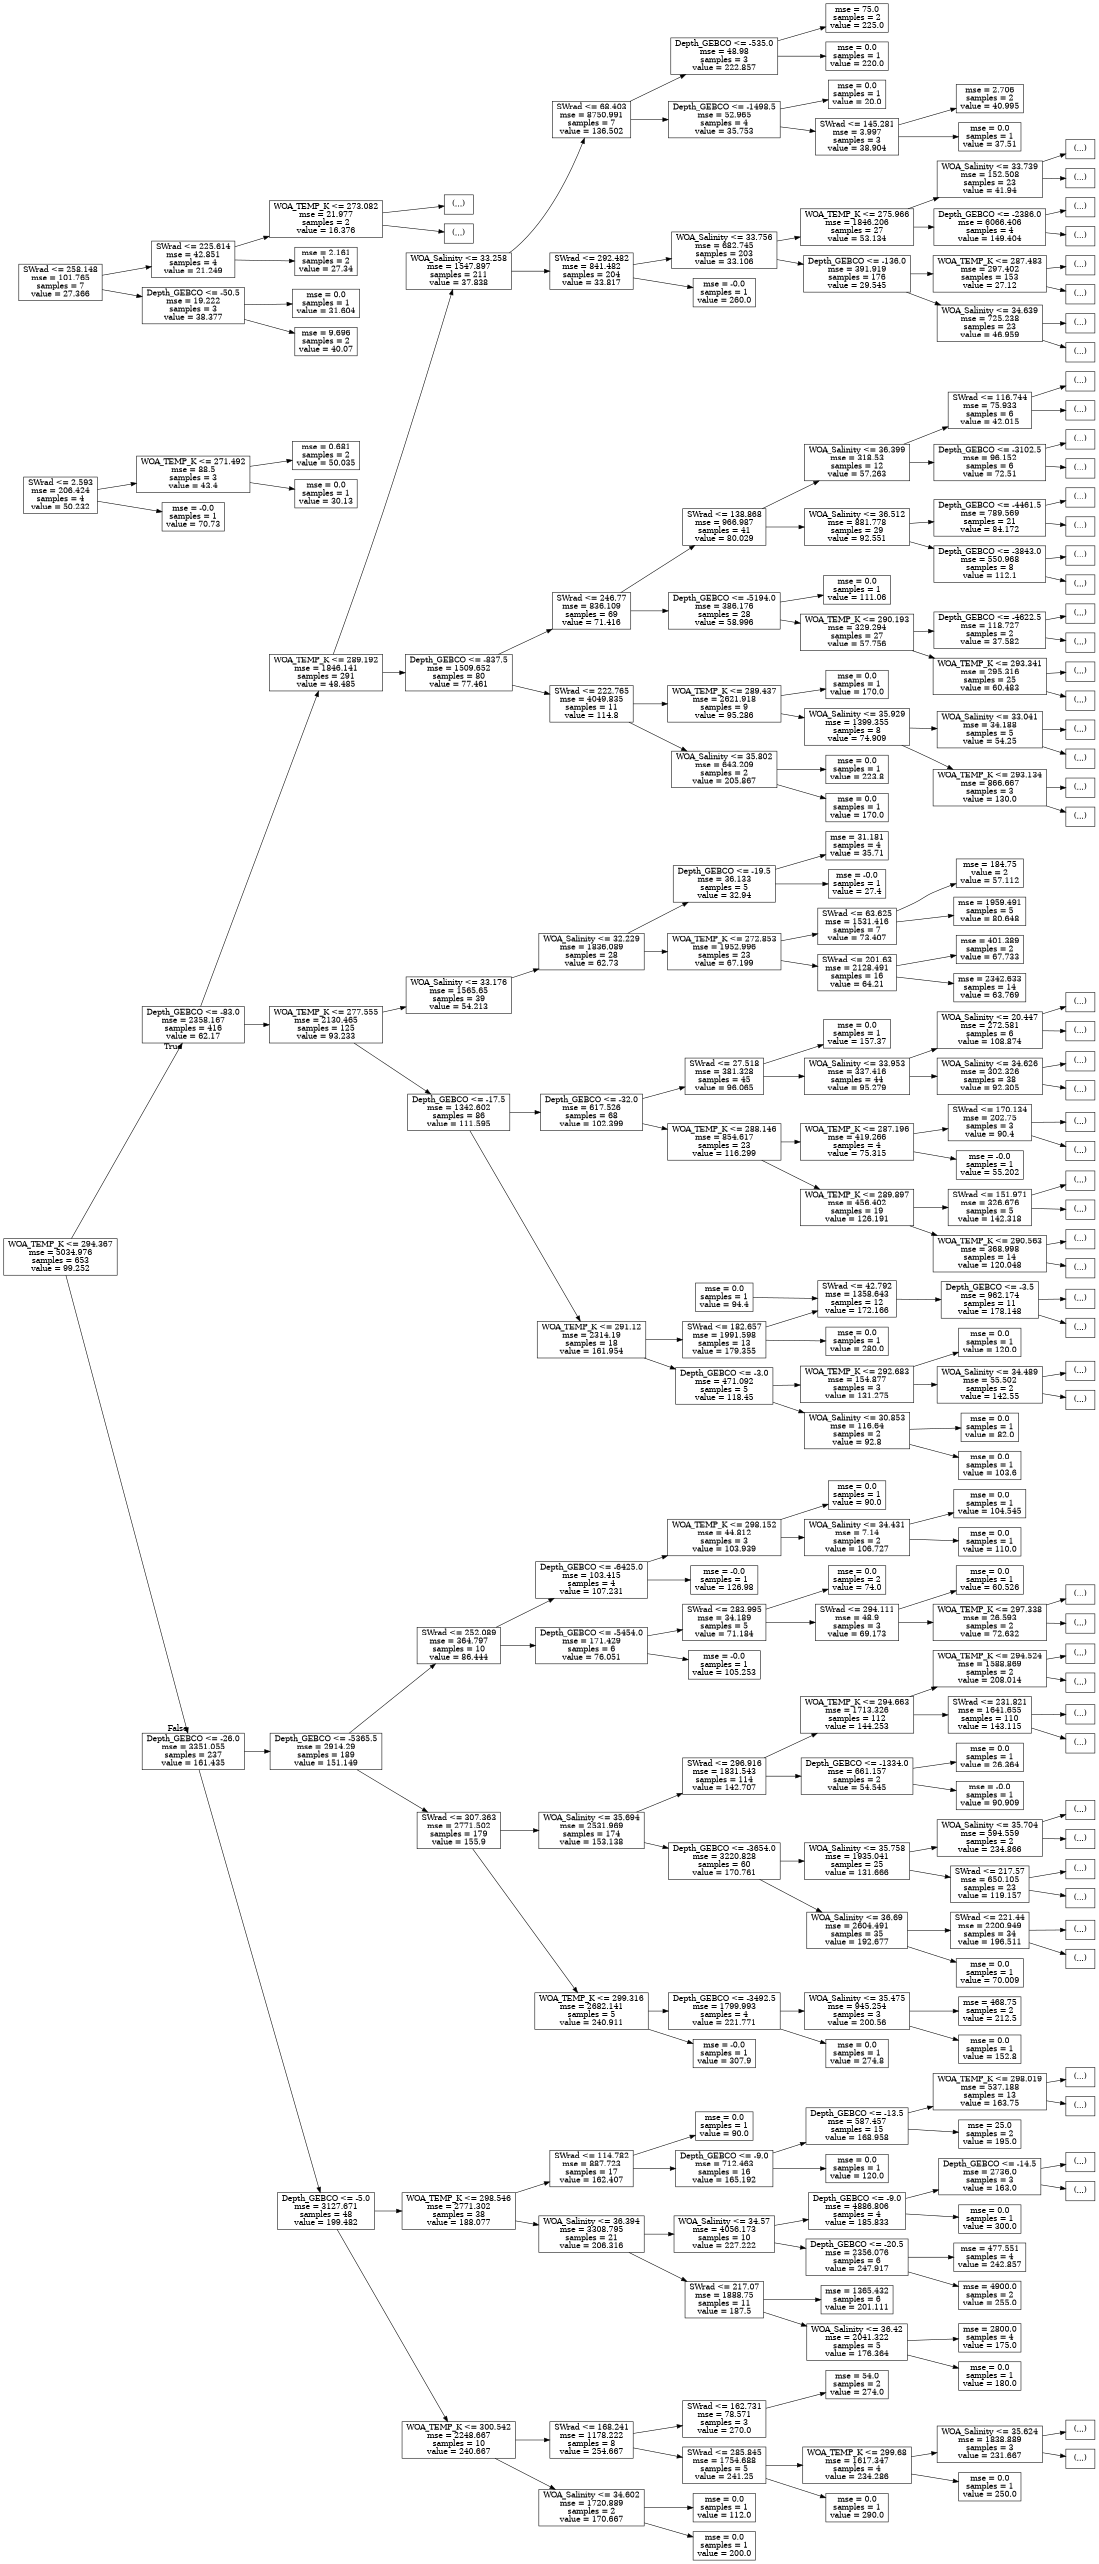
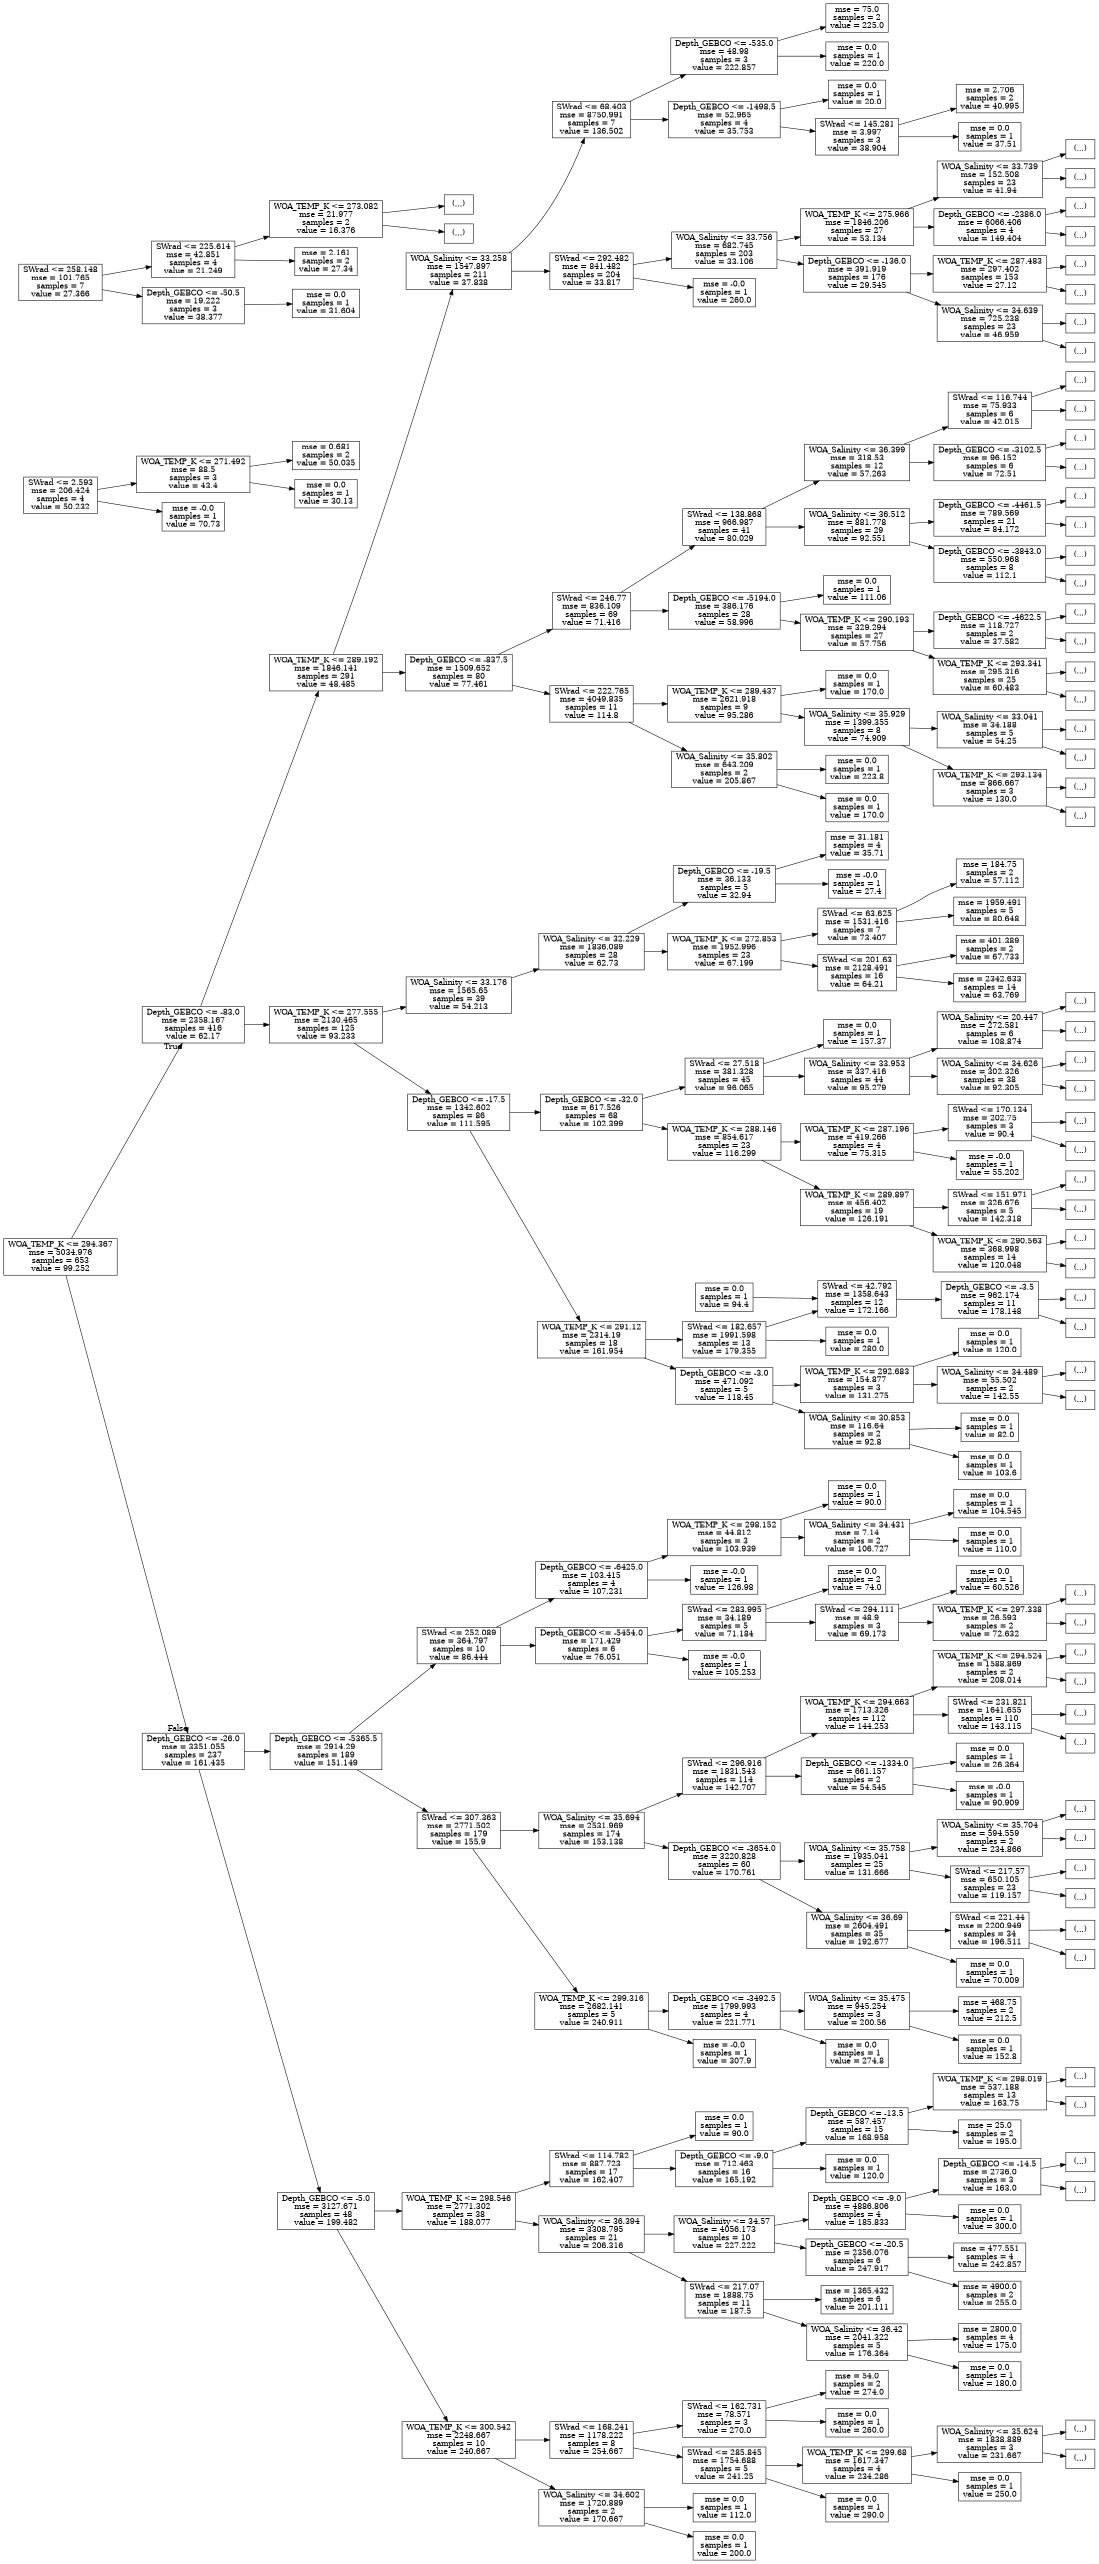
(326, 342) -> none
(990, 873) -> (990, 873)
none -> (857, 2423)
